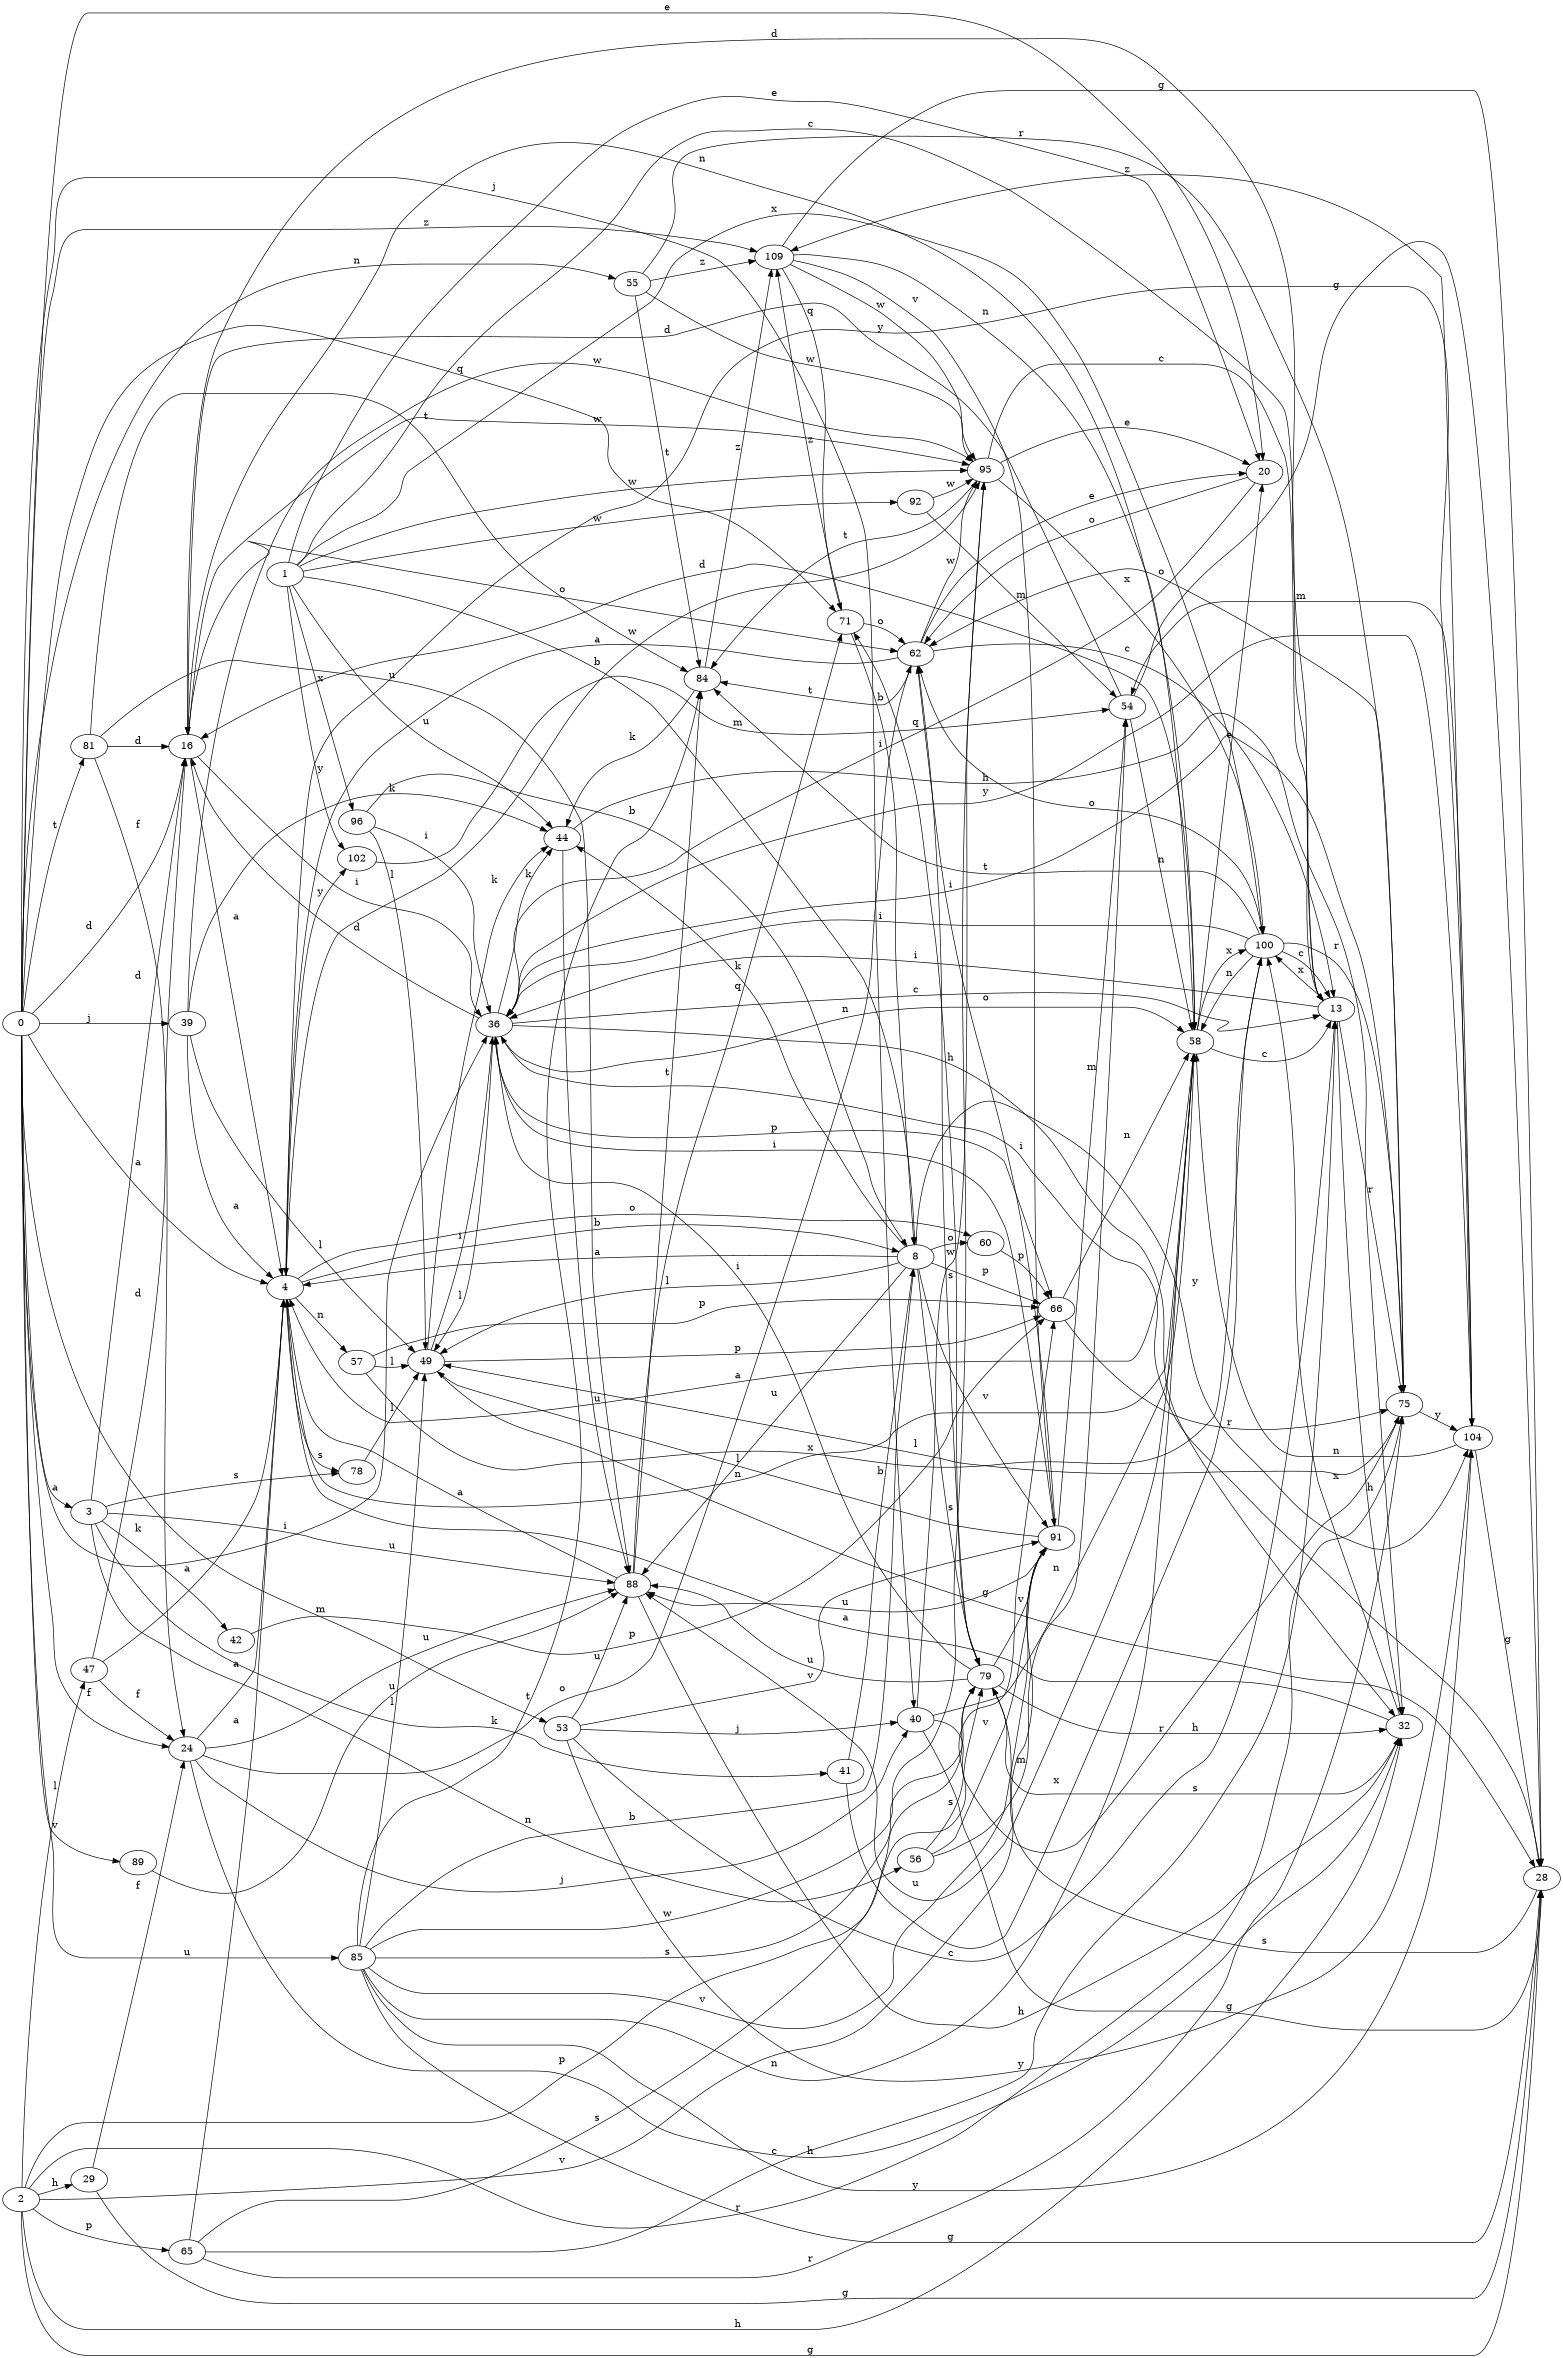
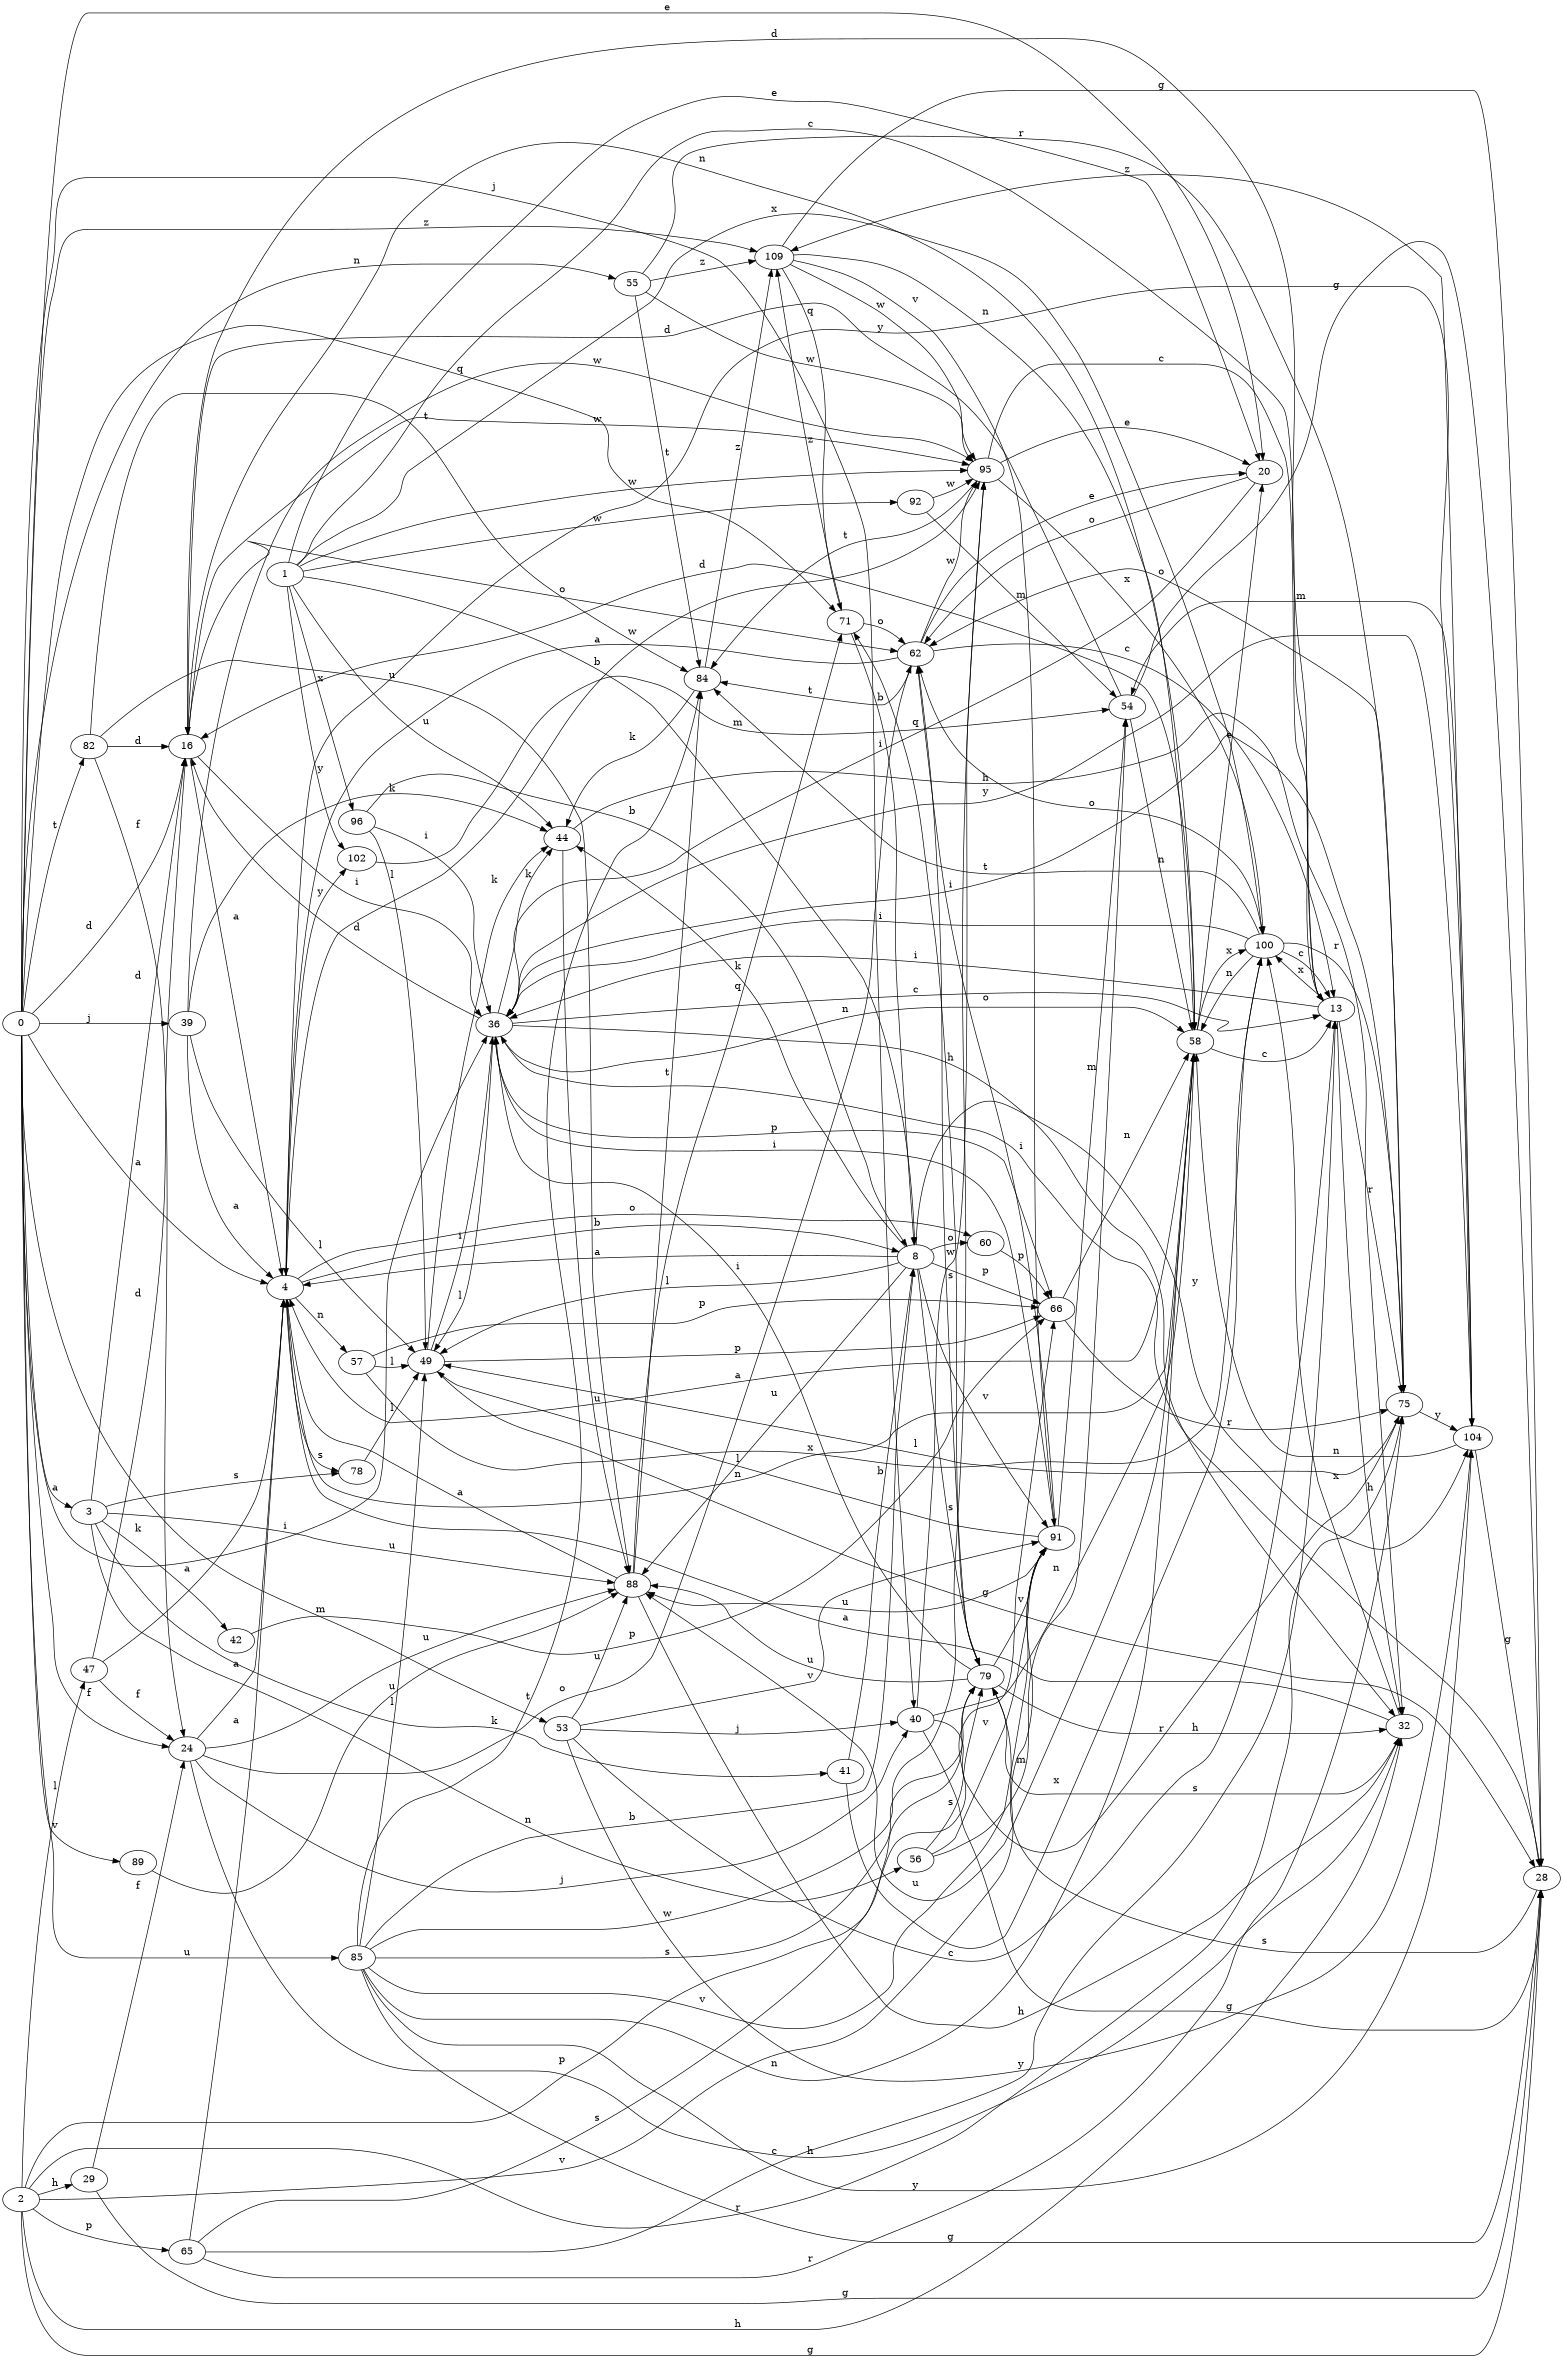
(89, 747) -> (89, 747)
